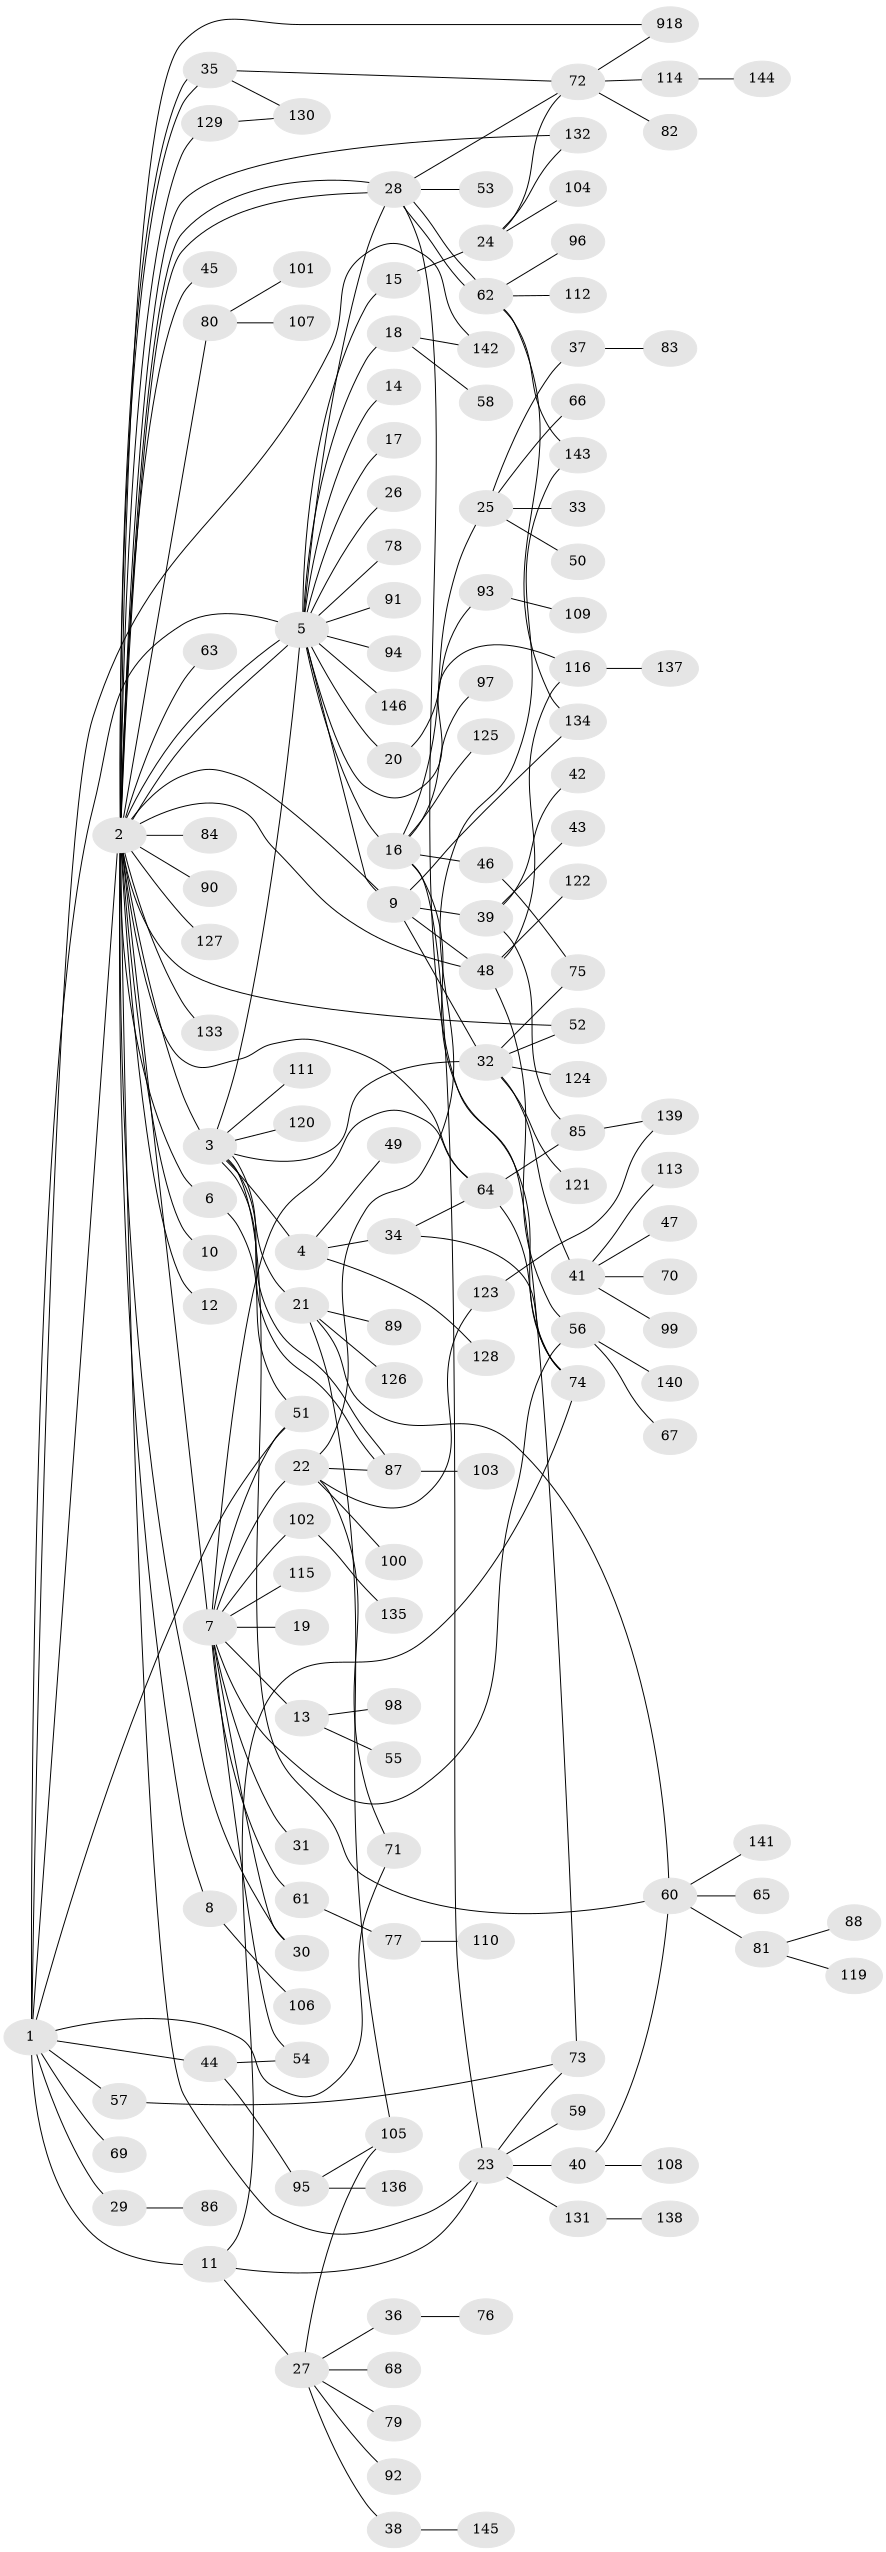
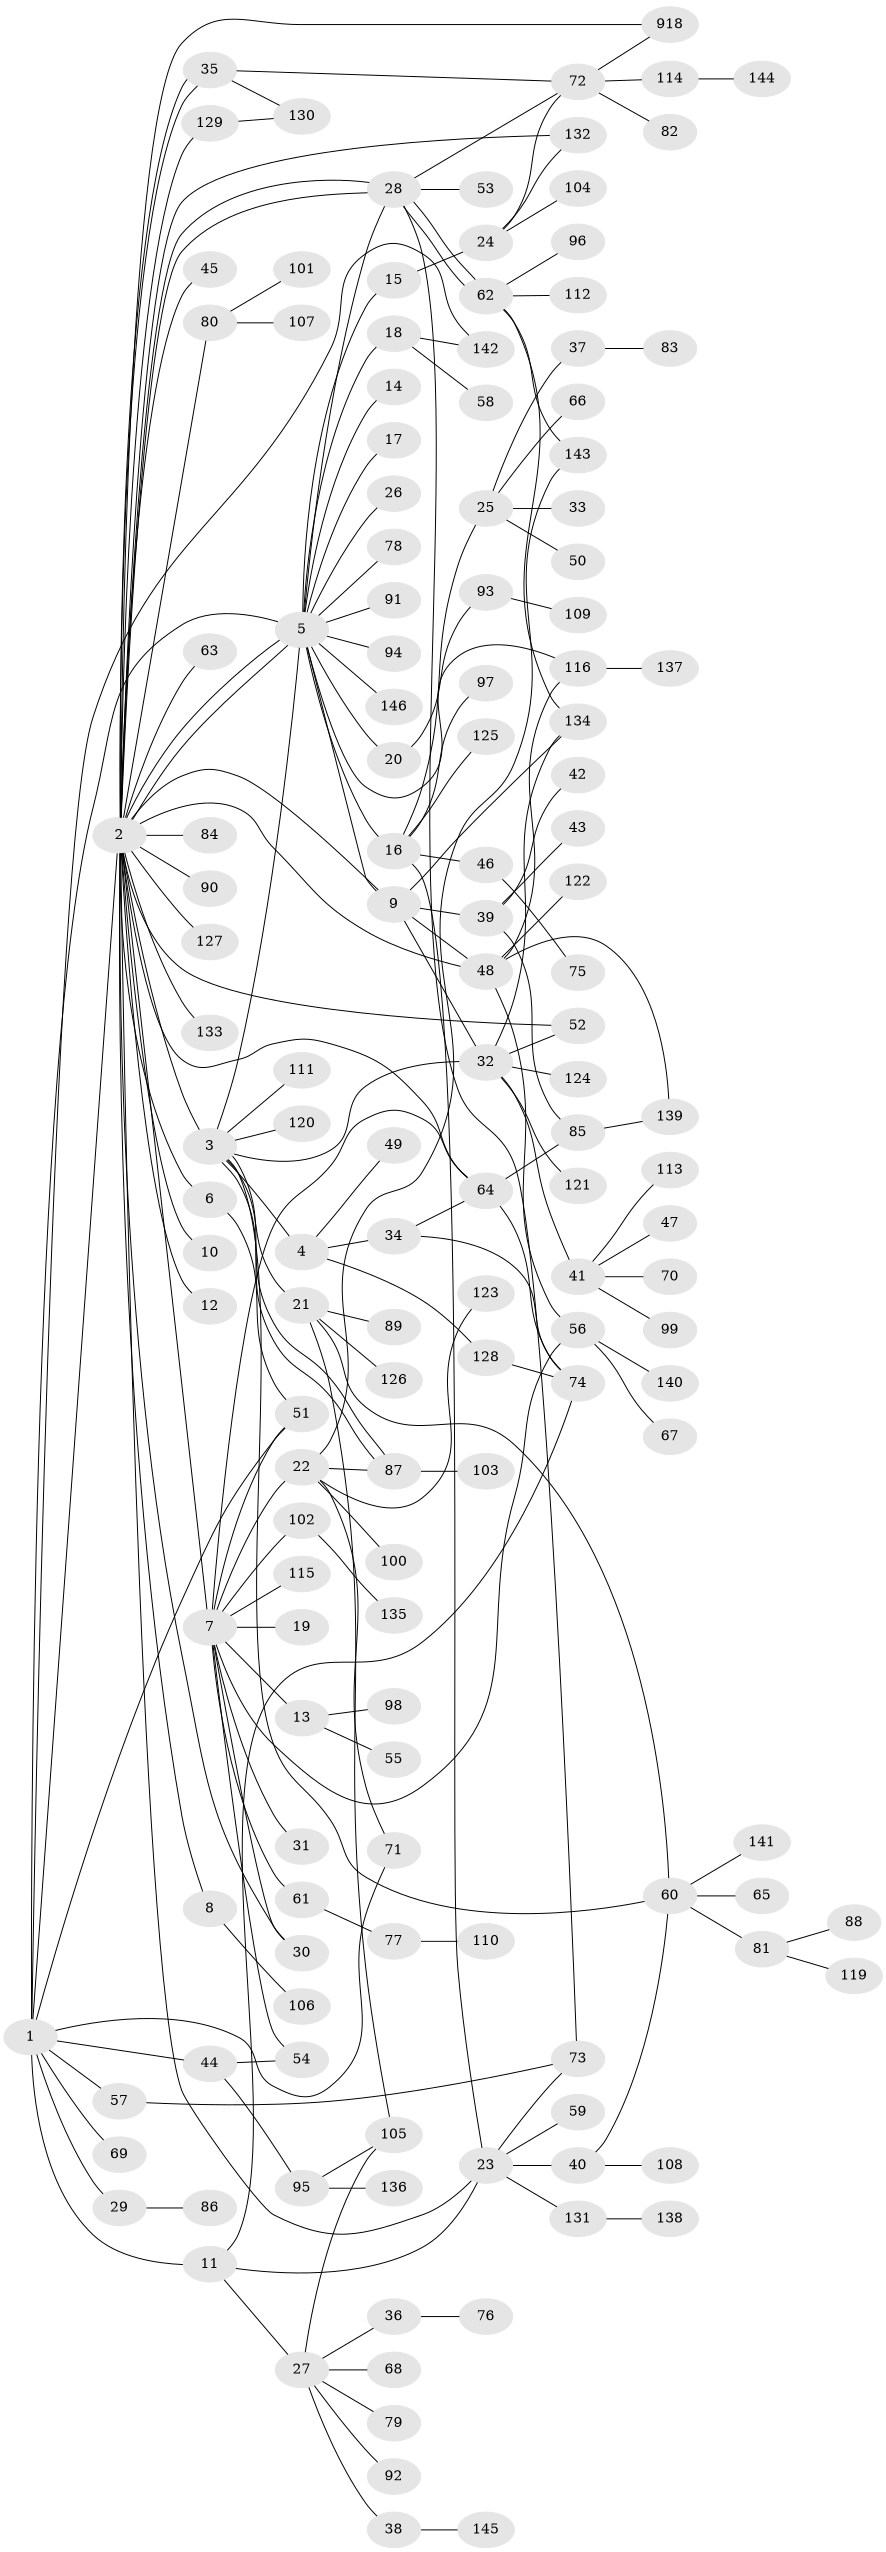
(538, 1011) -> (525, 889)
(479, 1120) -> (533, 1371)
(597, 1222) -> (629, 968)
